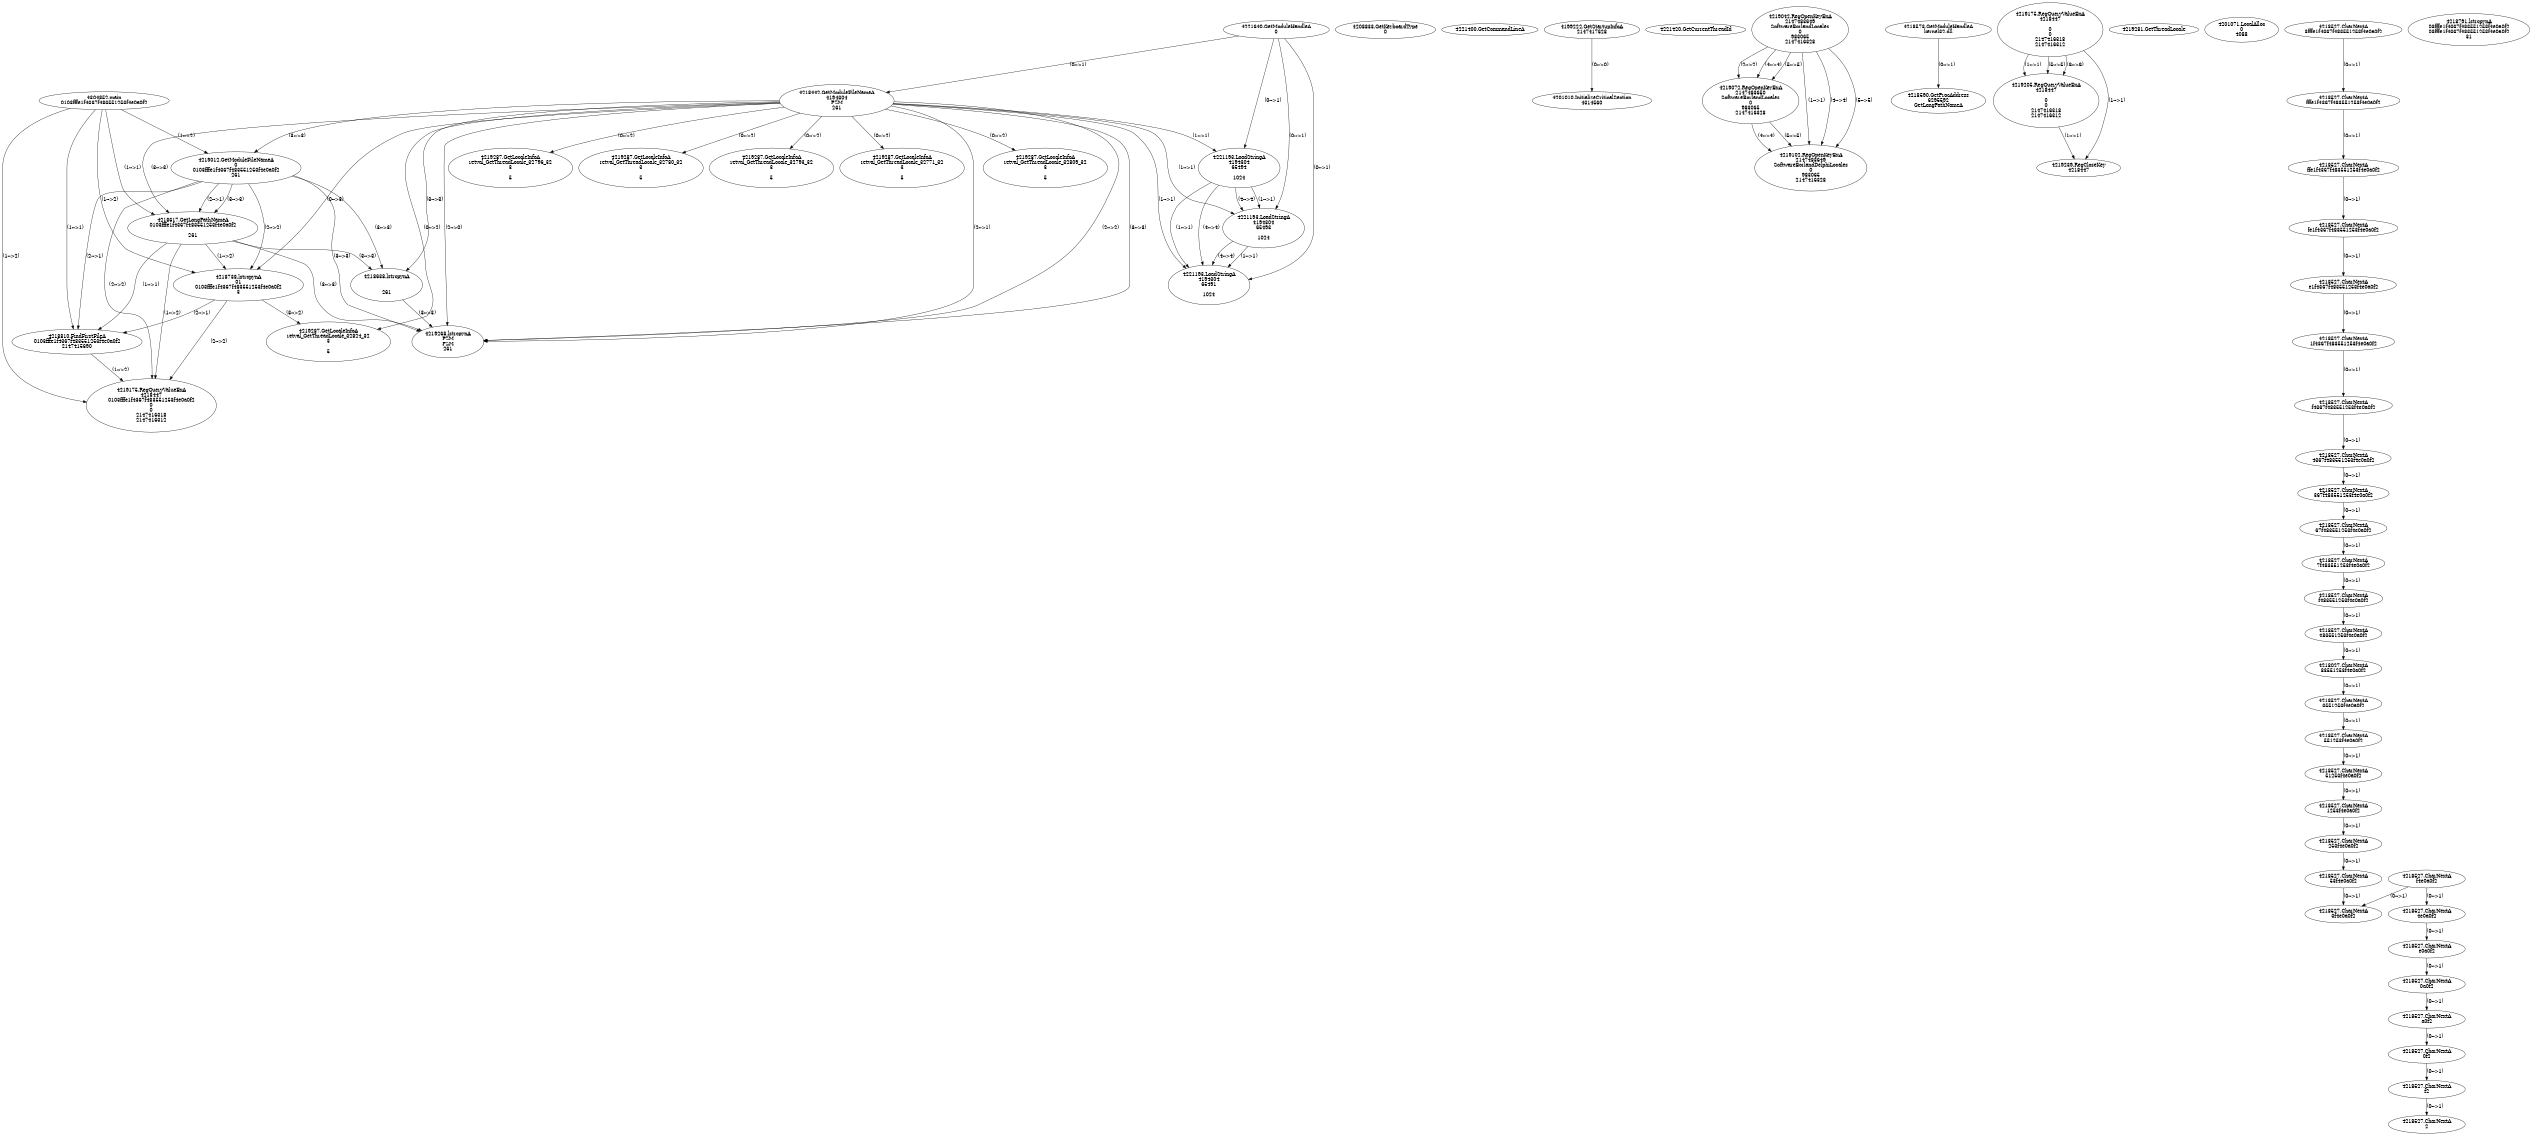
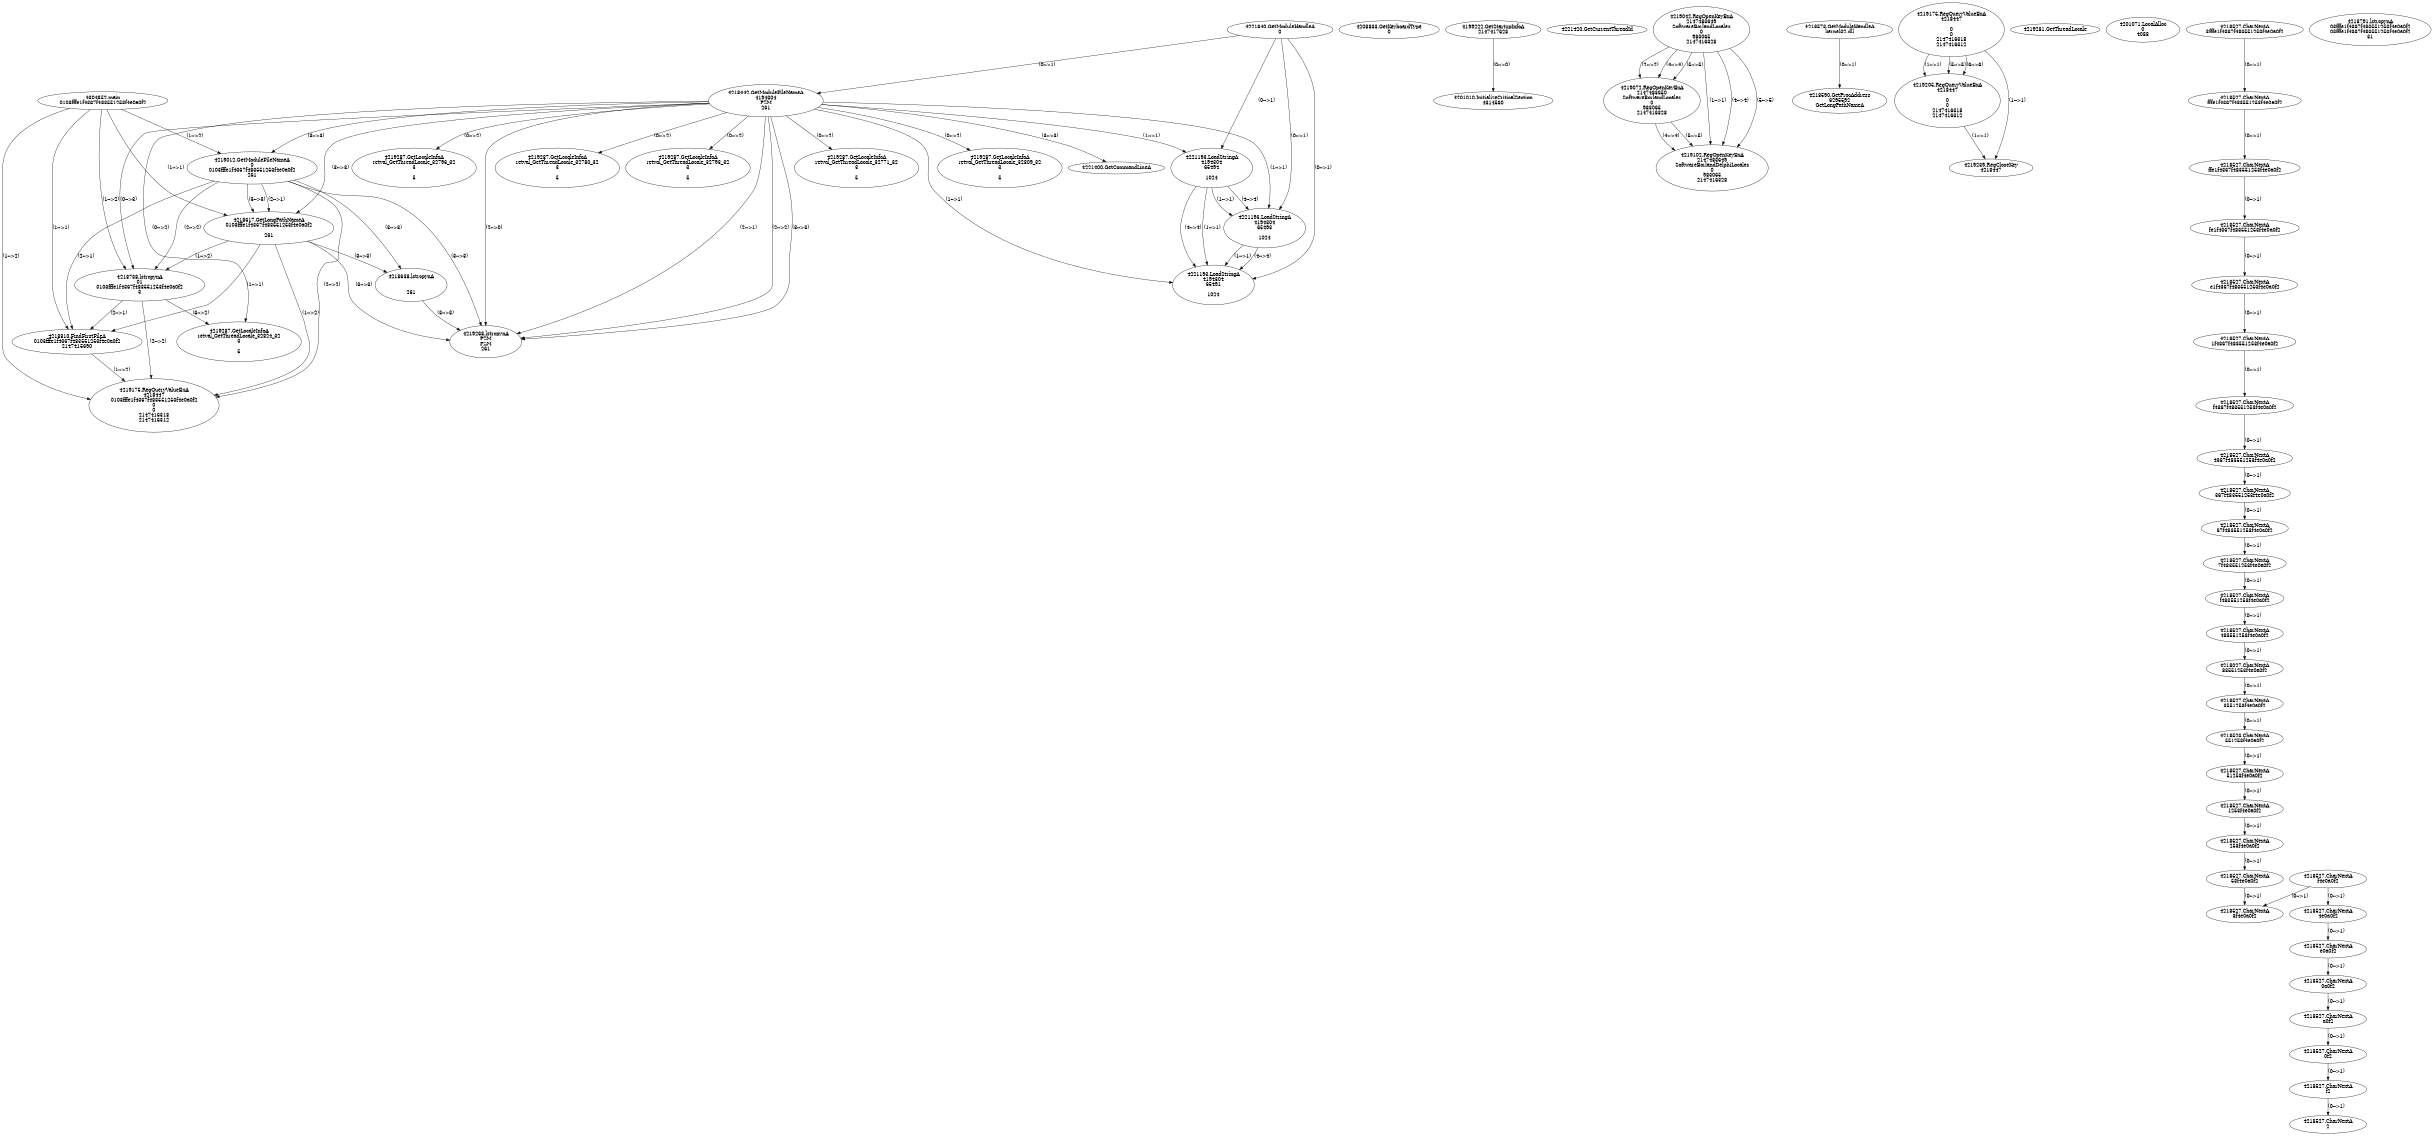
(533, 113) -> (965, 122)
(2343, 739) -> (2245, 739)
